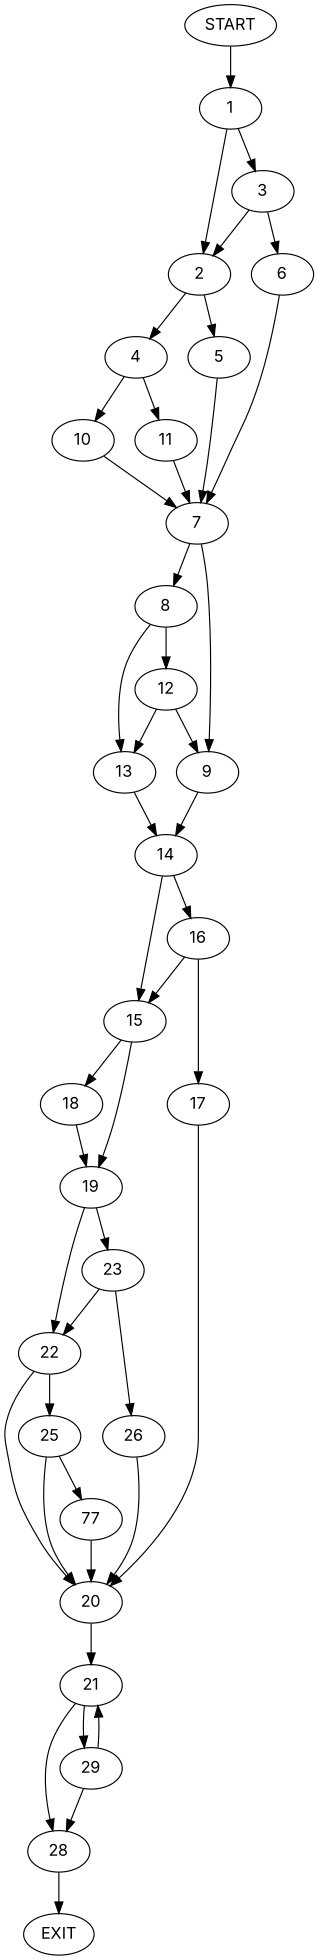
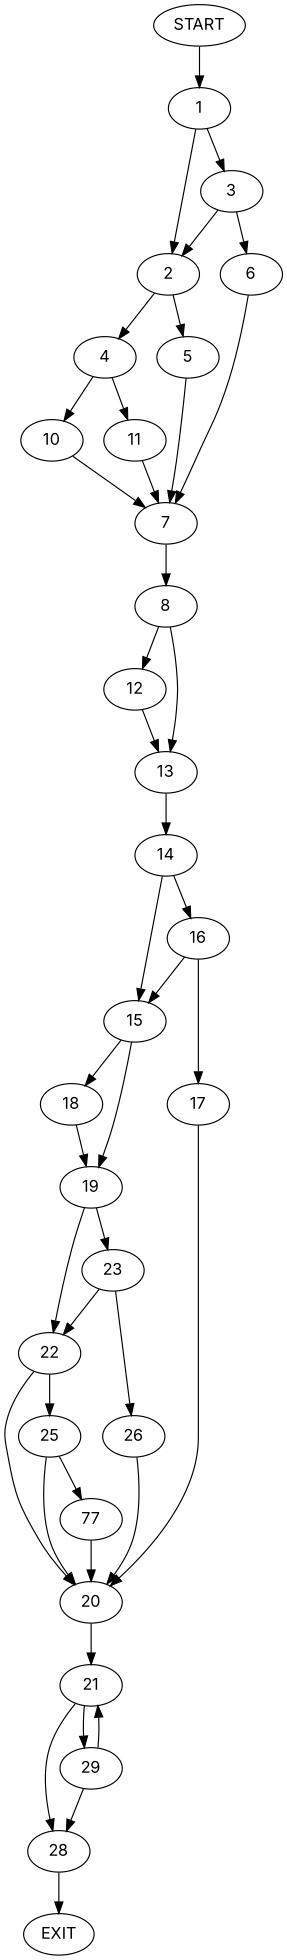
(208, 772) -> none
